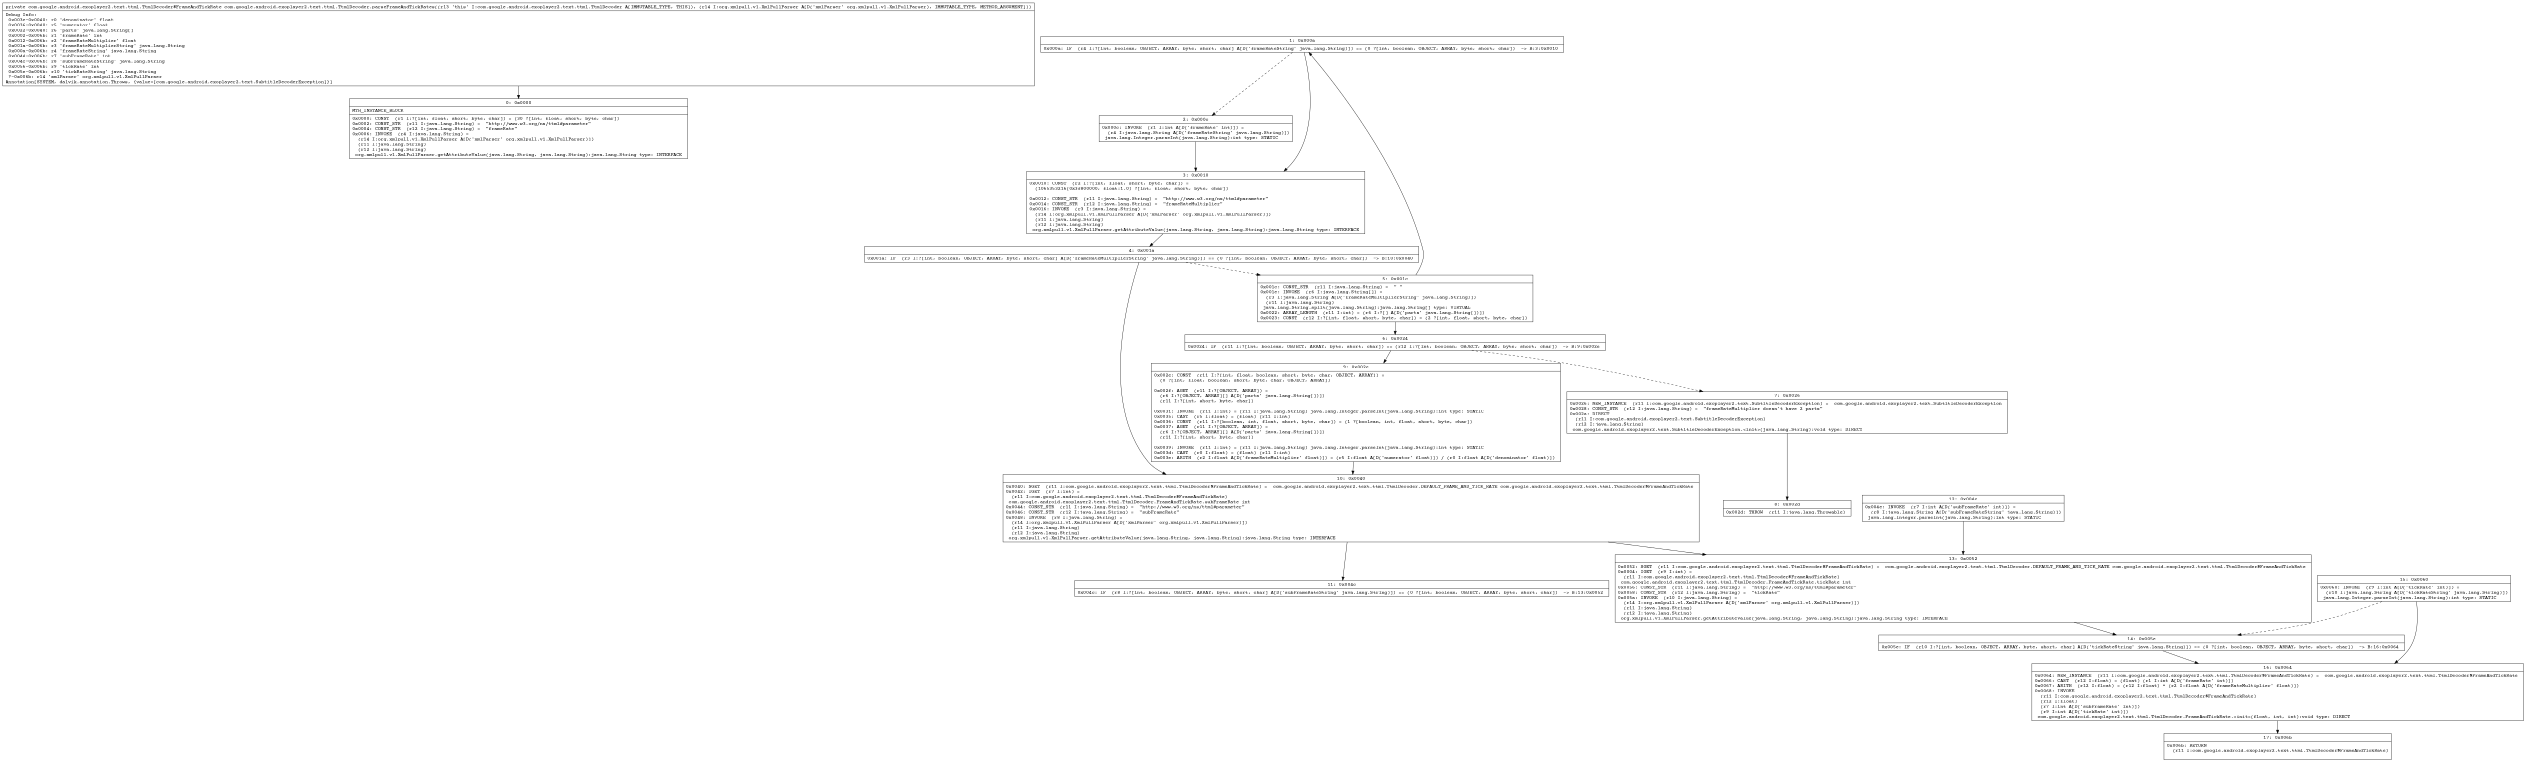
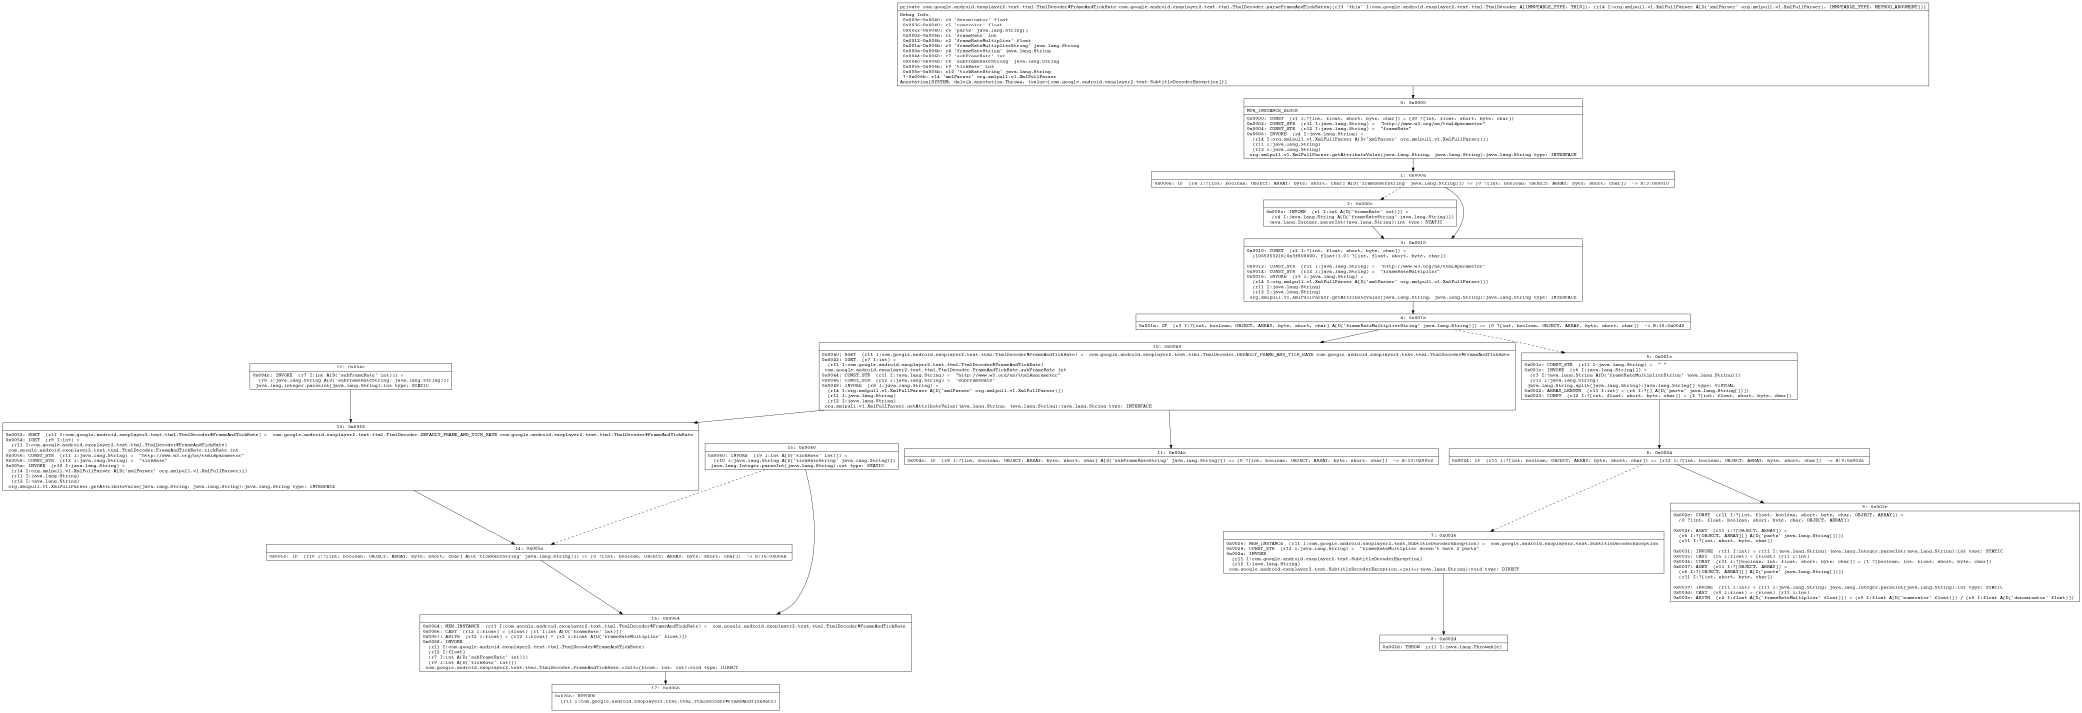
(1384, 158) -> (1413, 163)
(1593, 414) -> (1249, 554)
(1353, 466) -> none
(1656, 572) -> (44, 440)
(2190, 745) -> (578, 696)
